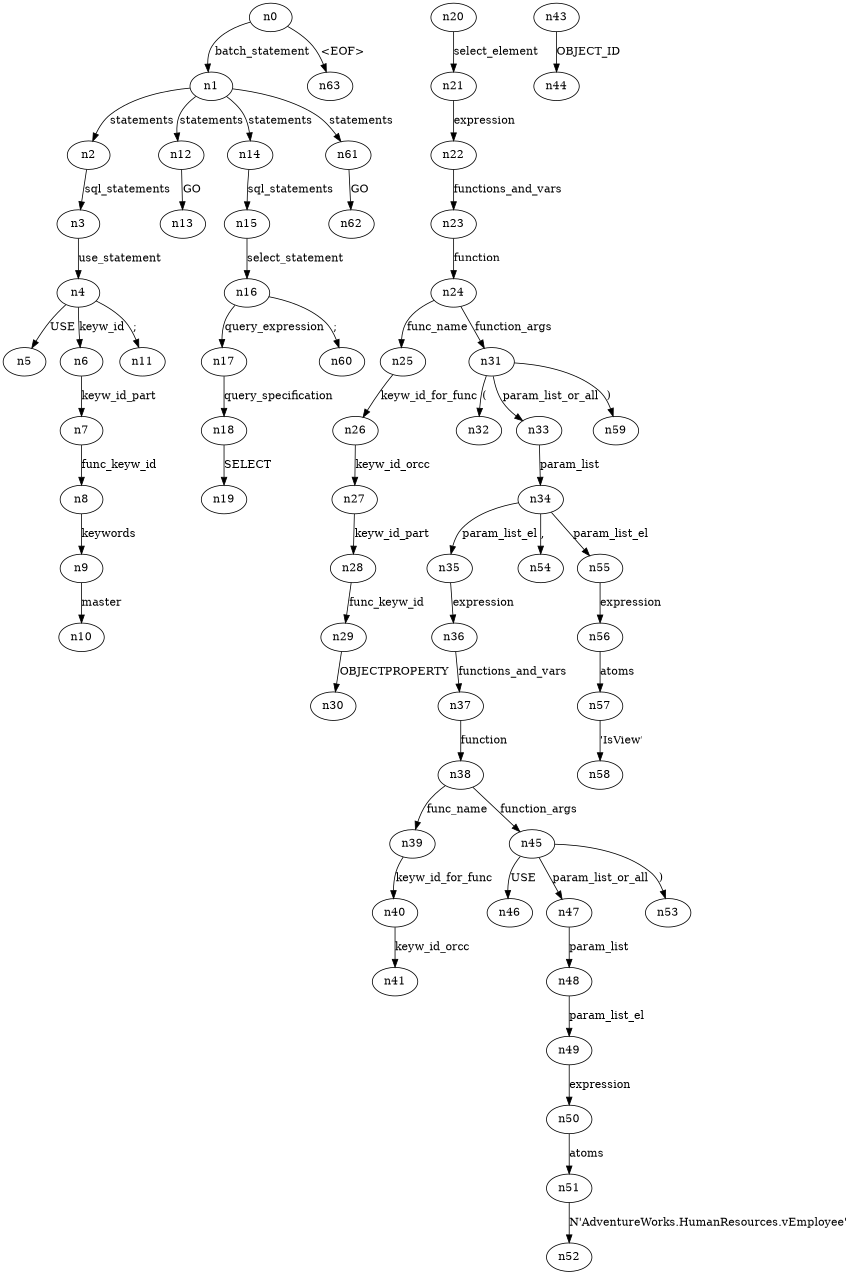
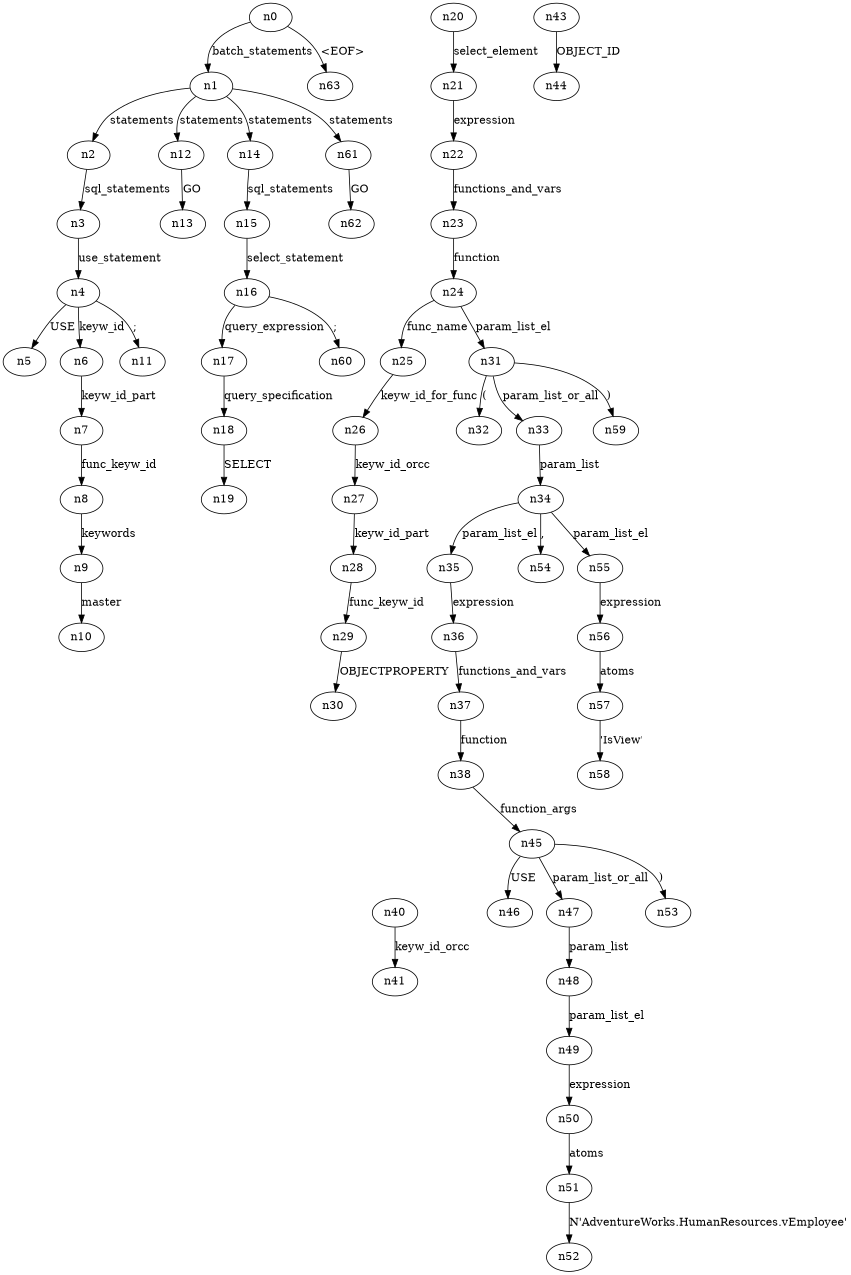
(262, 52) -> (262, 52)
(513, 327) -> (513, 327)
(412, 844) -> none
